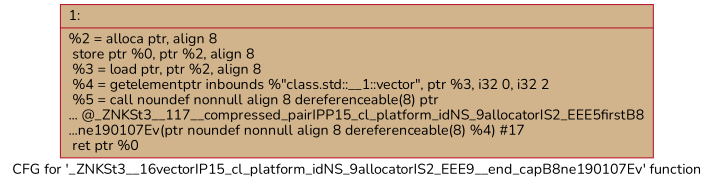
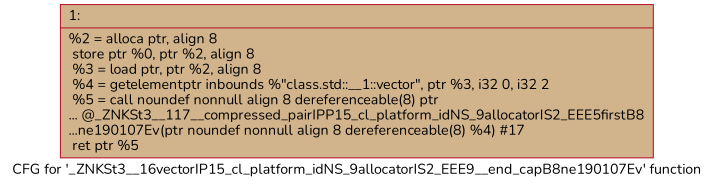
(104, 146) -> (104, 146)
